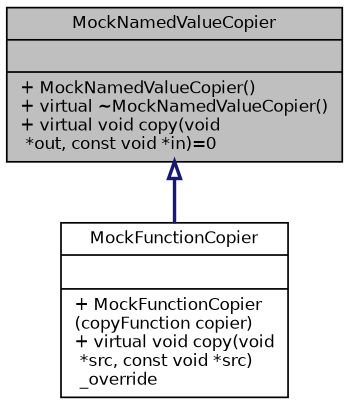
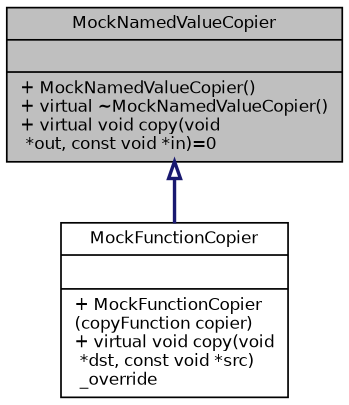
(164, 361) -> (164, 361)
